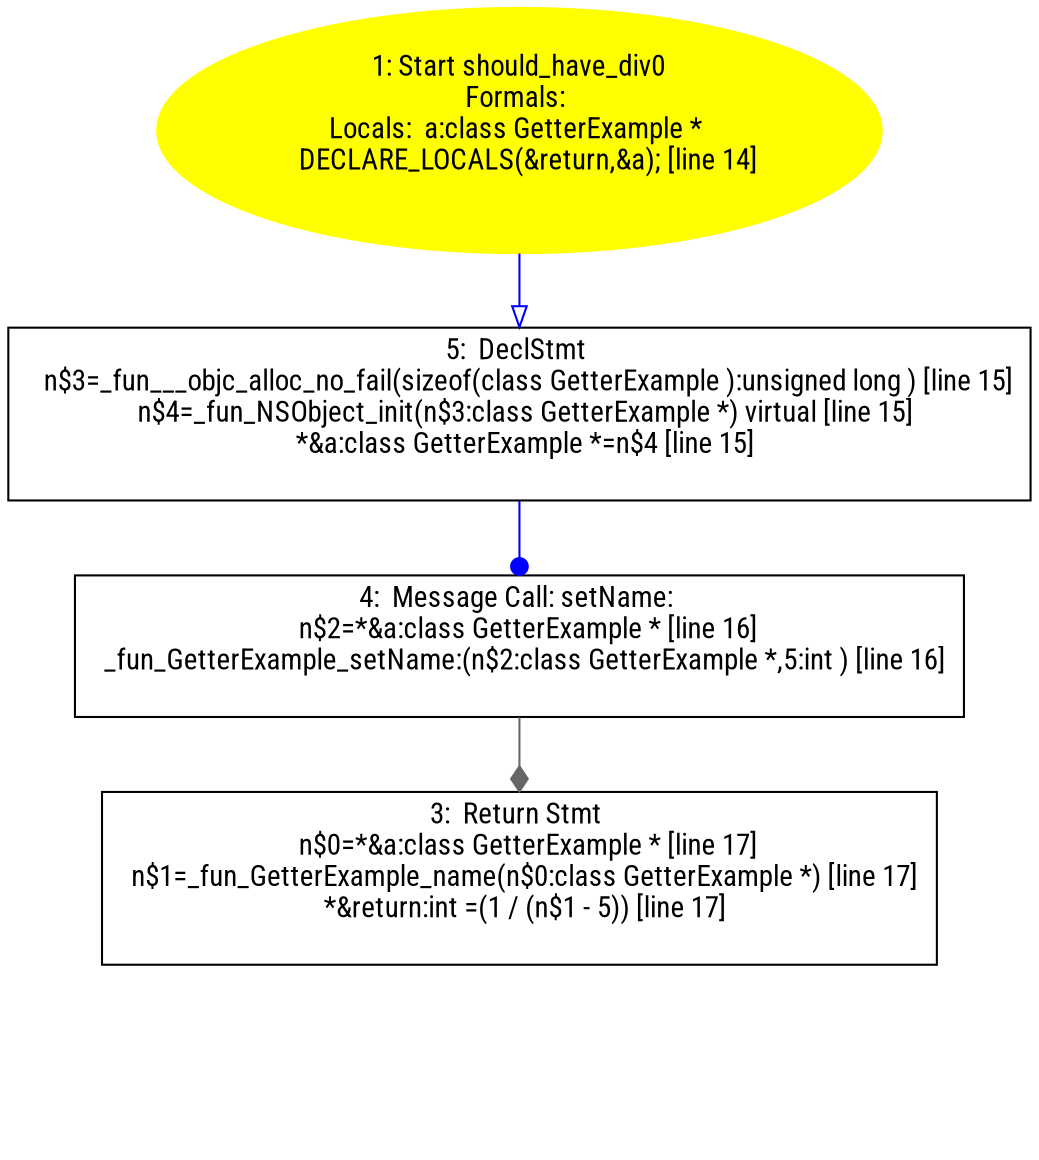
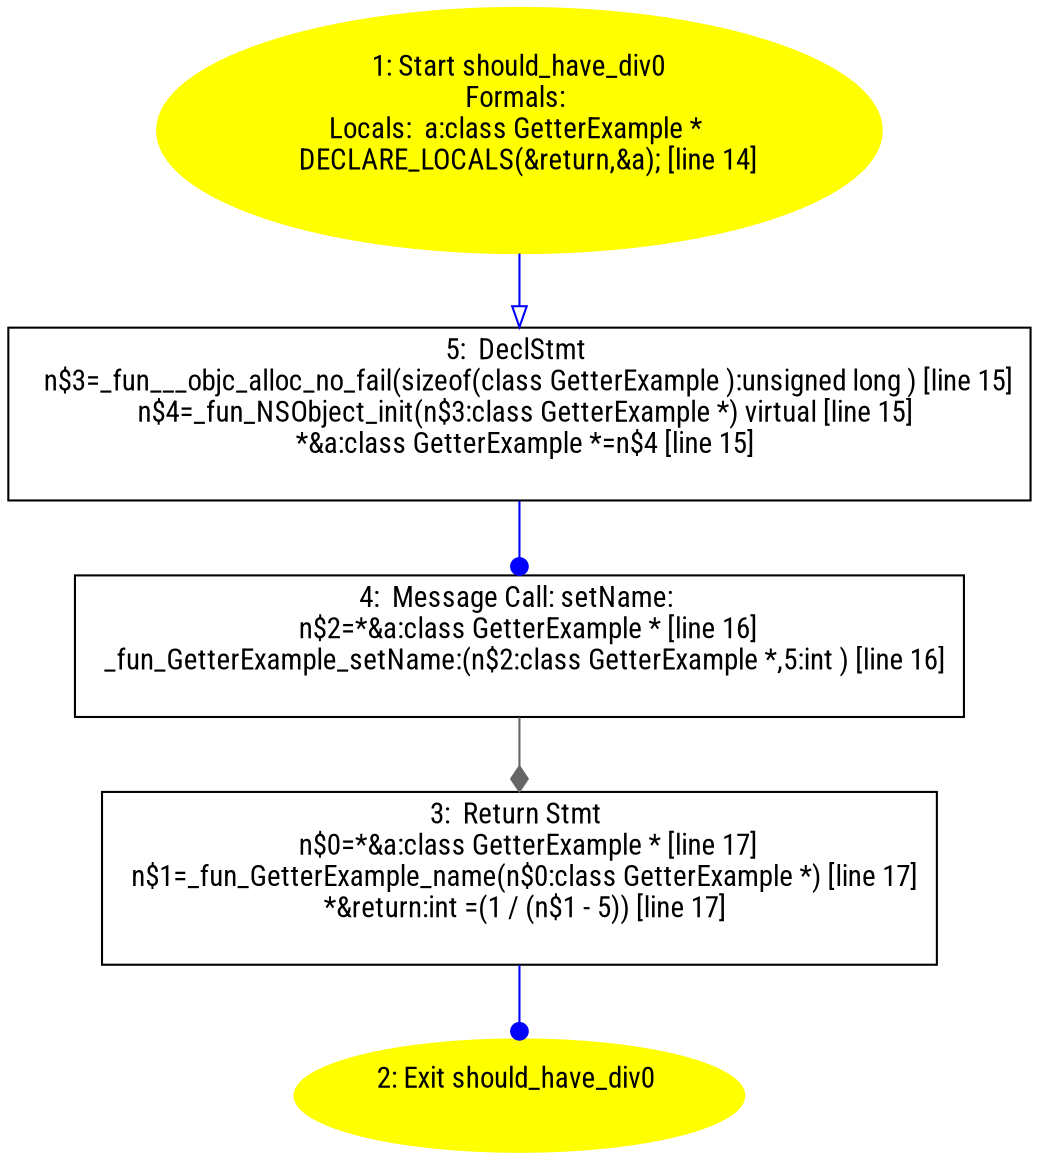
none -> (519, 1096)
